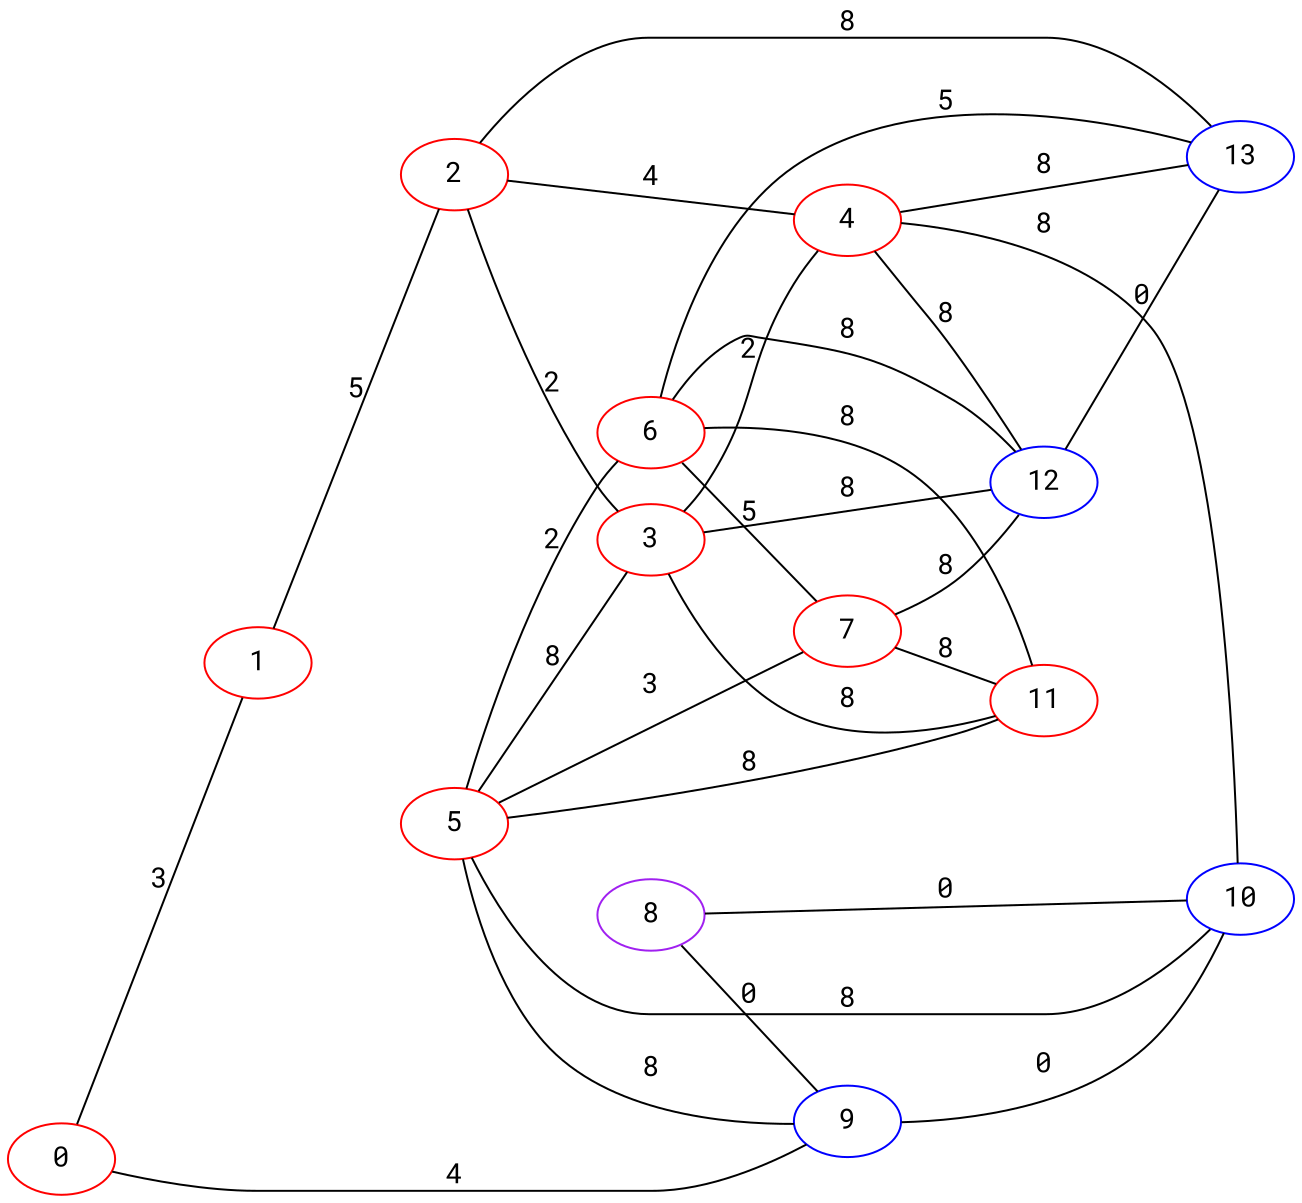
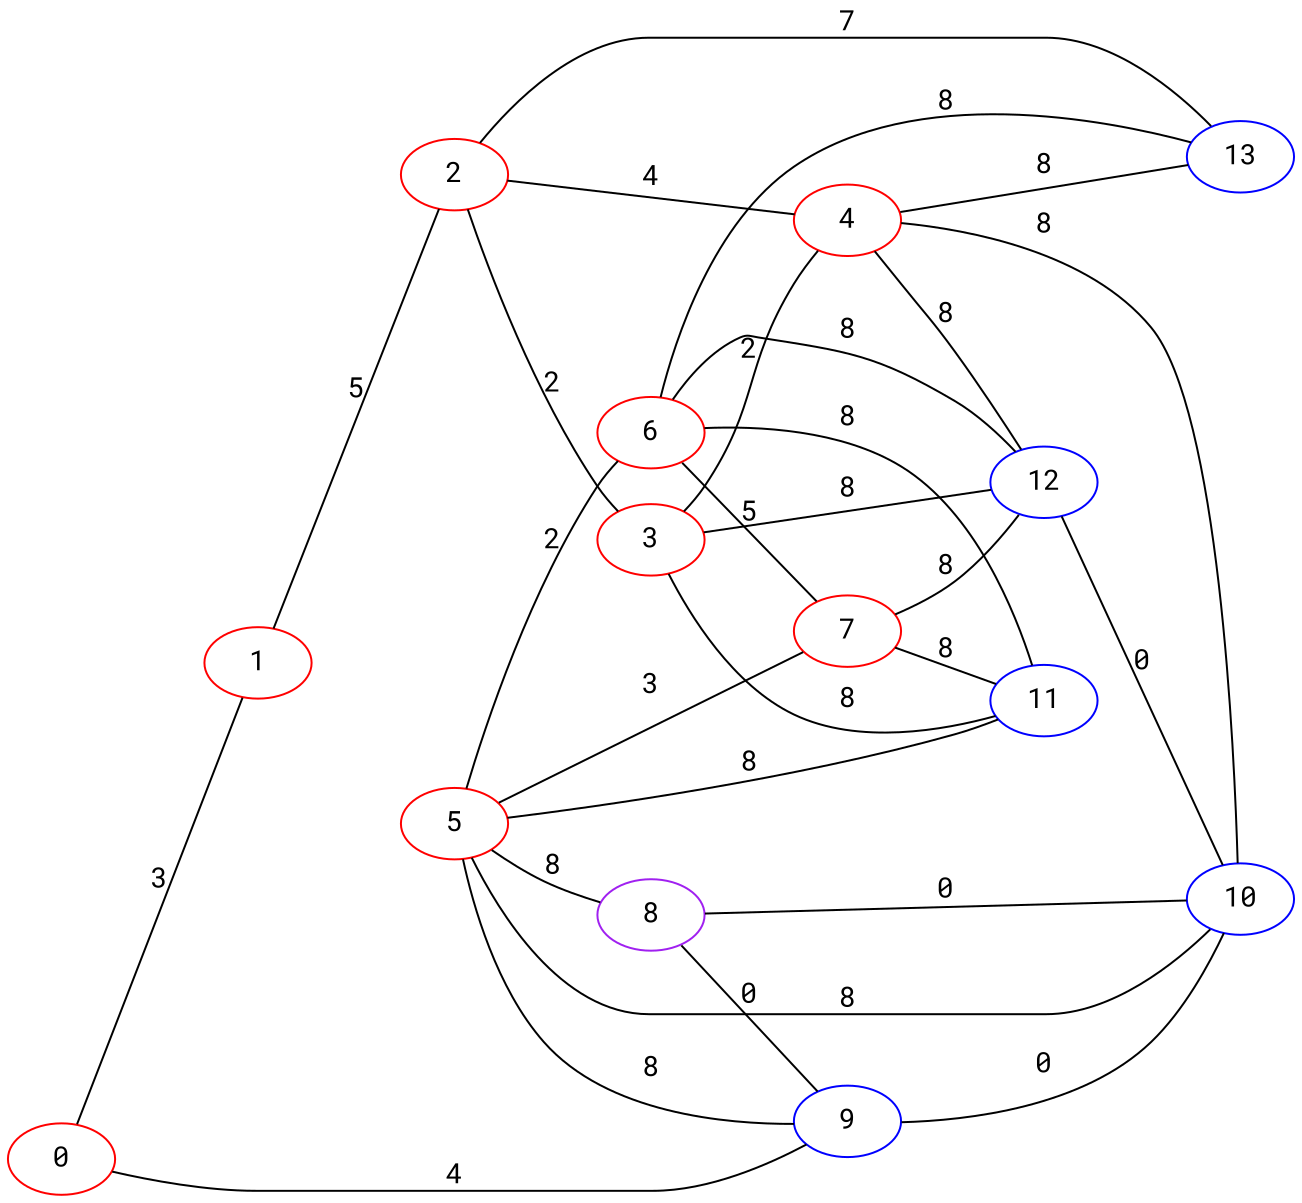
(847, 23) -> (847, 23)
(946, 102) -> (946, 102)
(1135, 333) -> (1142, 691)
(553, 682) -> (544, 881)
(1044, 701) -> (1044, 701)
